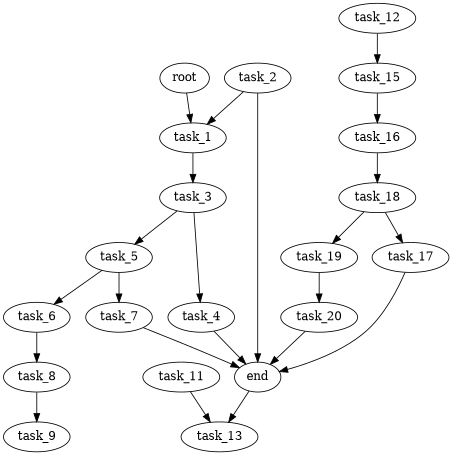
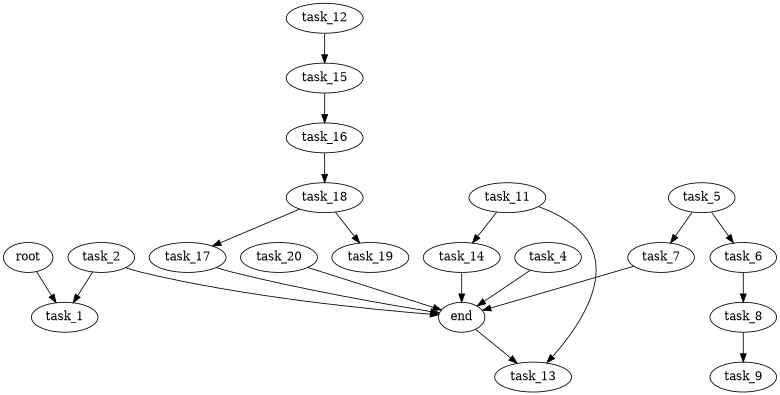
(193, 198) -> none
none -> (462, 257)
(319, 283) -> none
